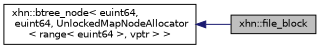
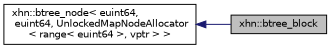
(273, 24) -> (279, 24)
